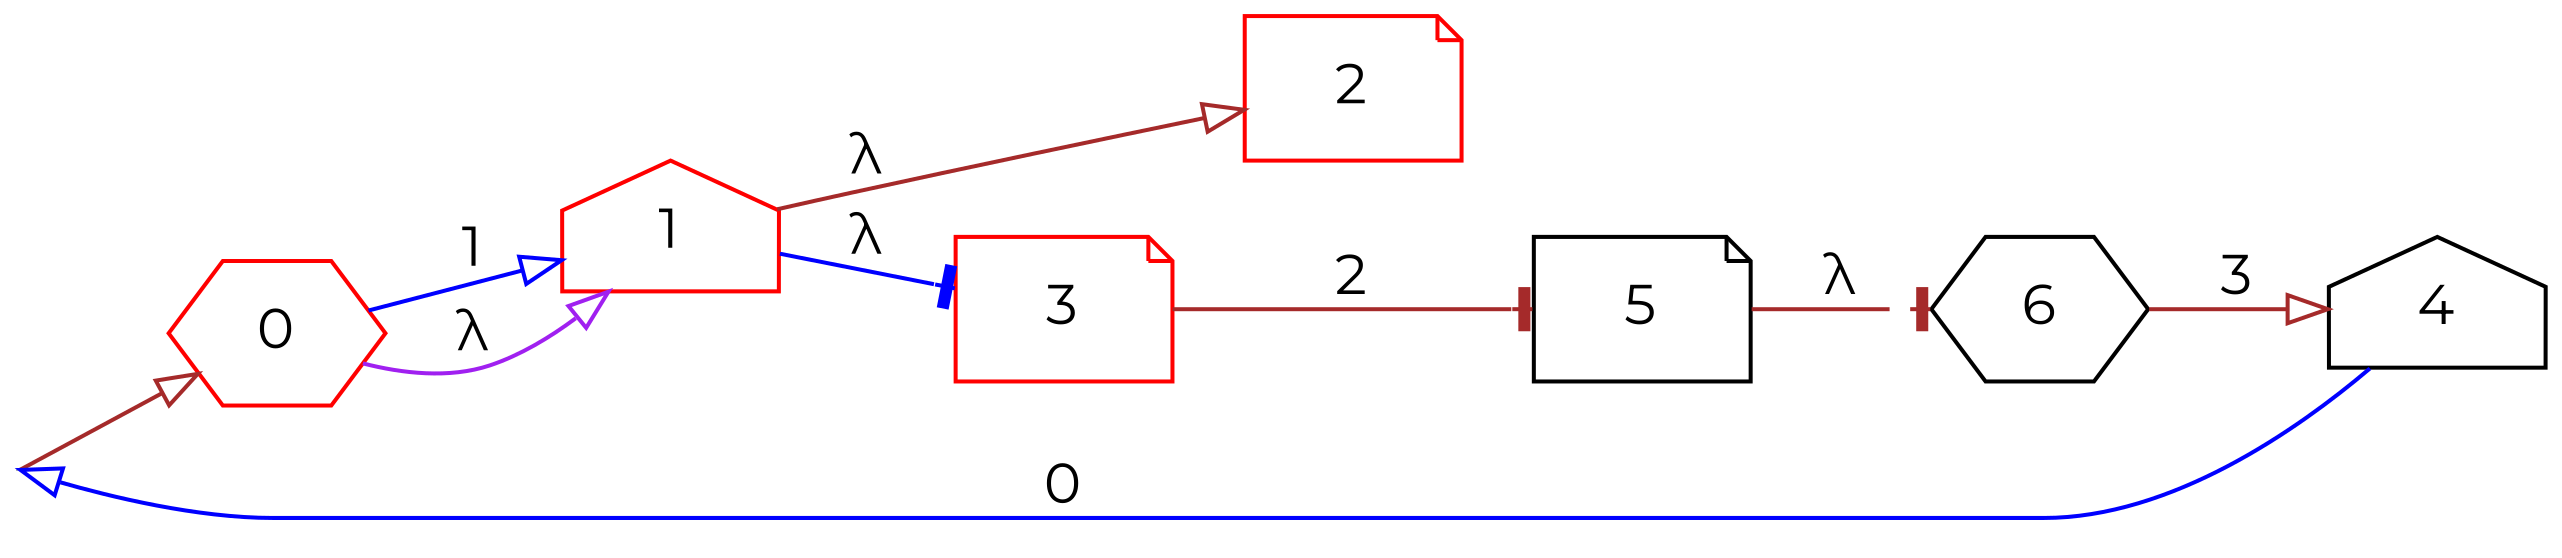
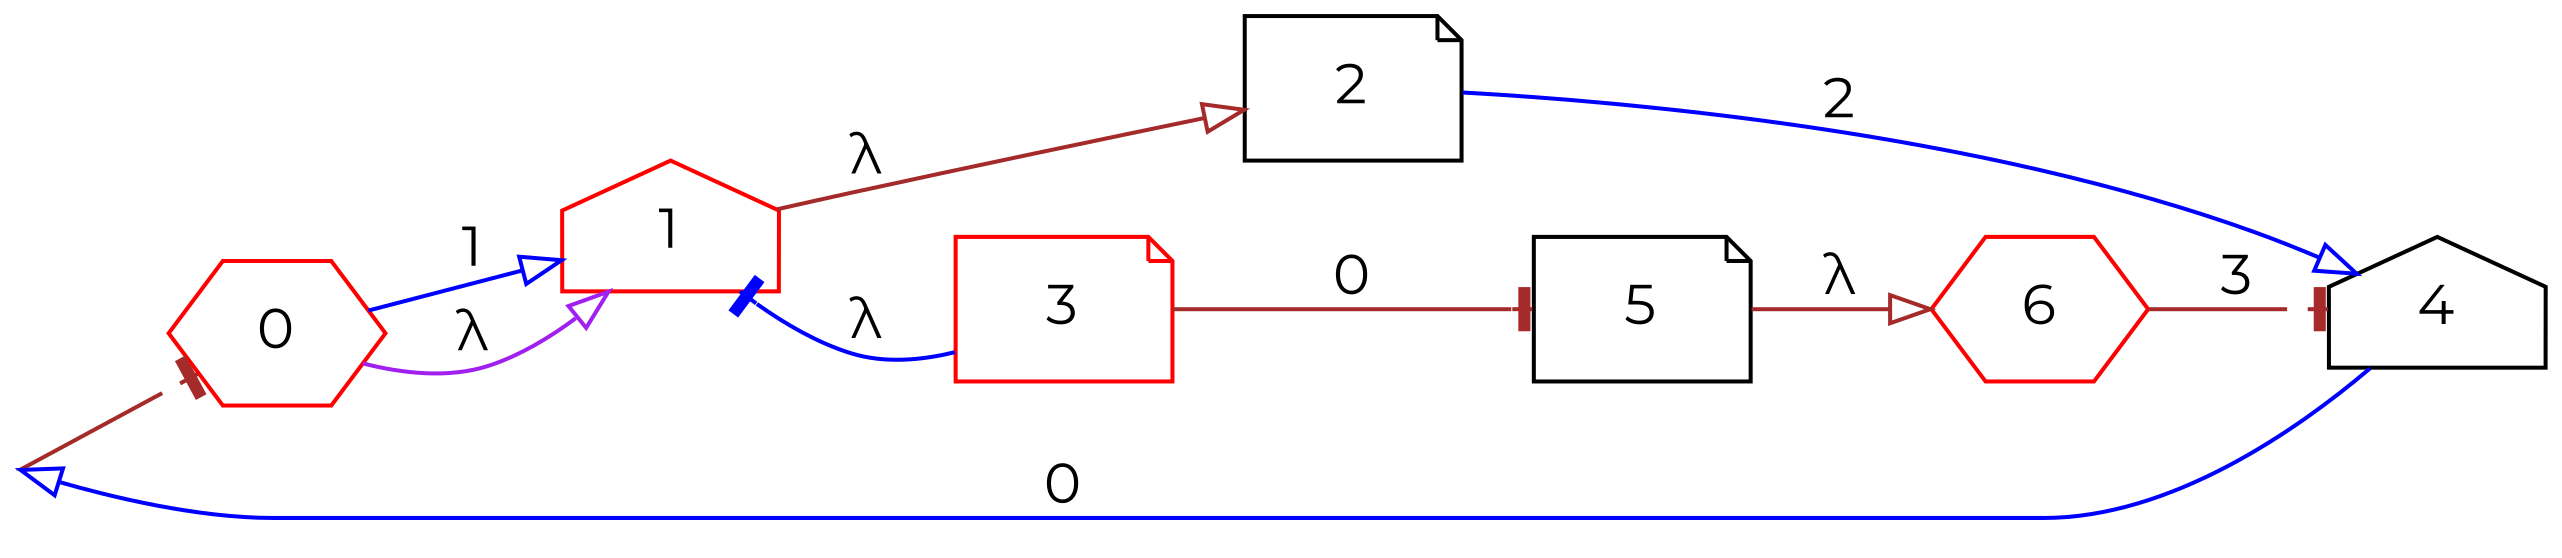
(1353, 88) -> (1353, 88)
none -> (1897, 142)
(857, 269) -> (850, 353)
(1353, 279) -> (1353, 279)
(1821, 309) -> (1821, 309)
(2040, 309) -> (2040, 309)
(2218, 309) -> (2218, 309)
(91, 431) -> (91, 431)
